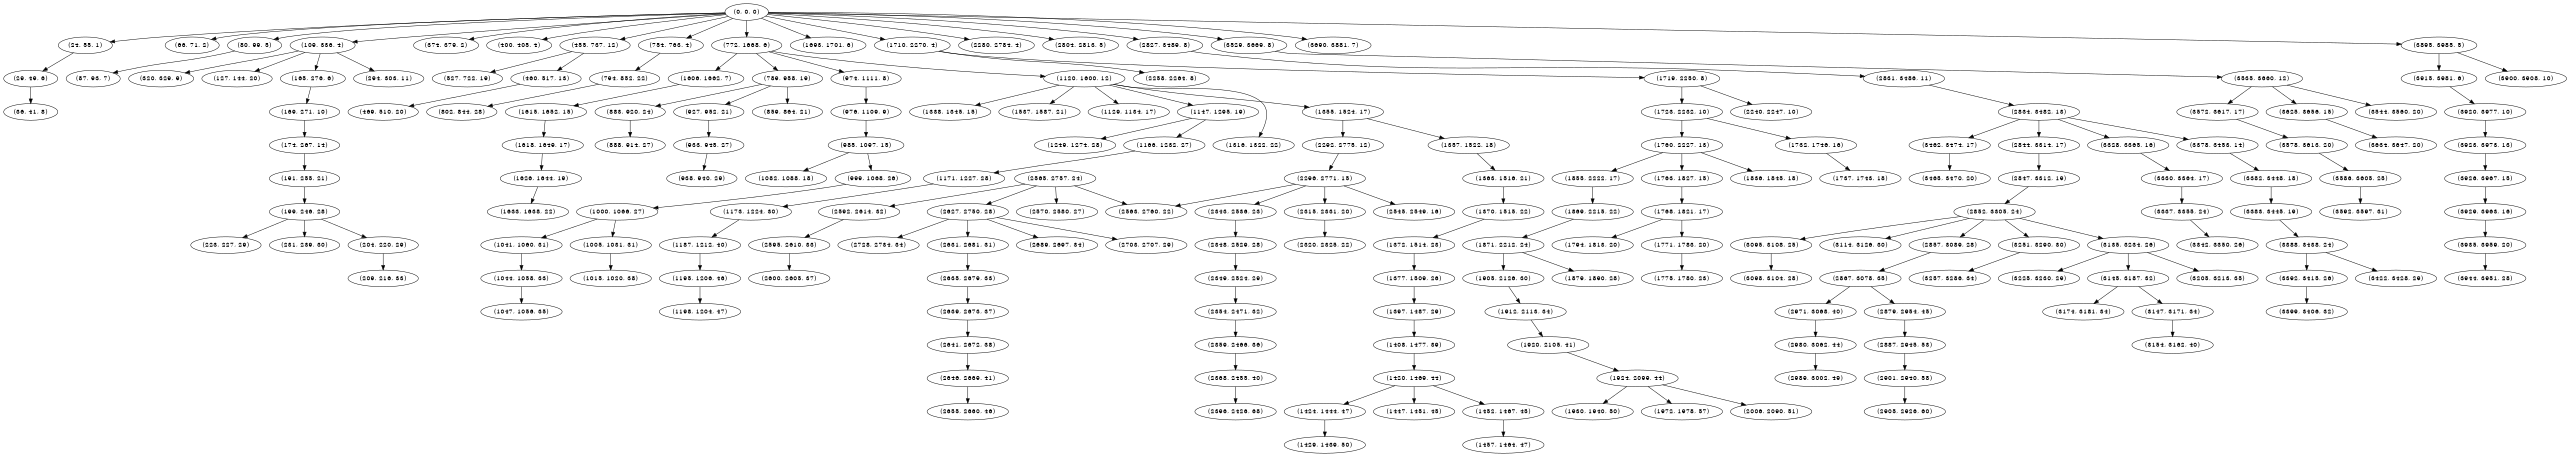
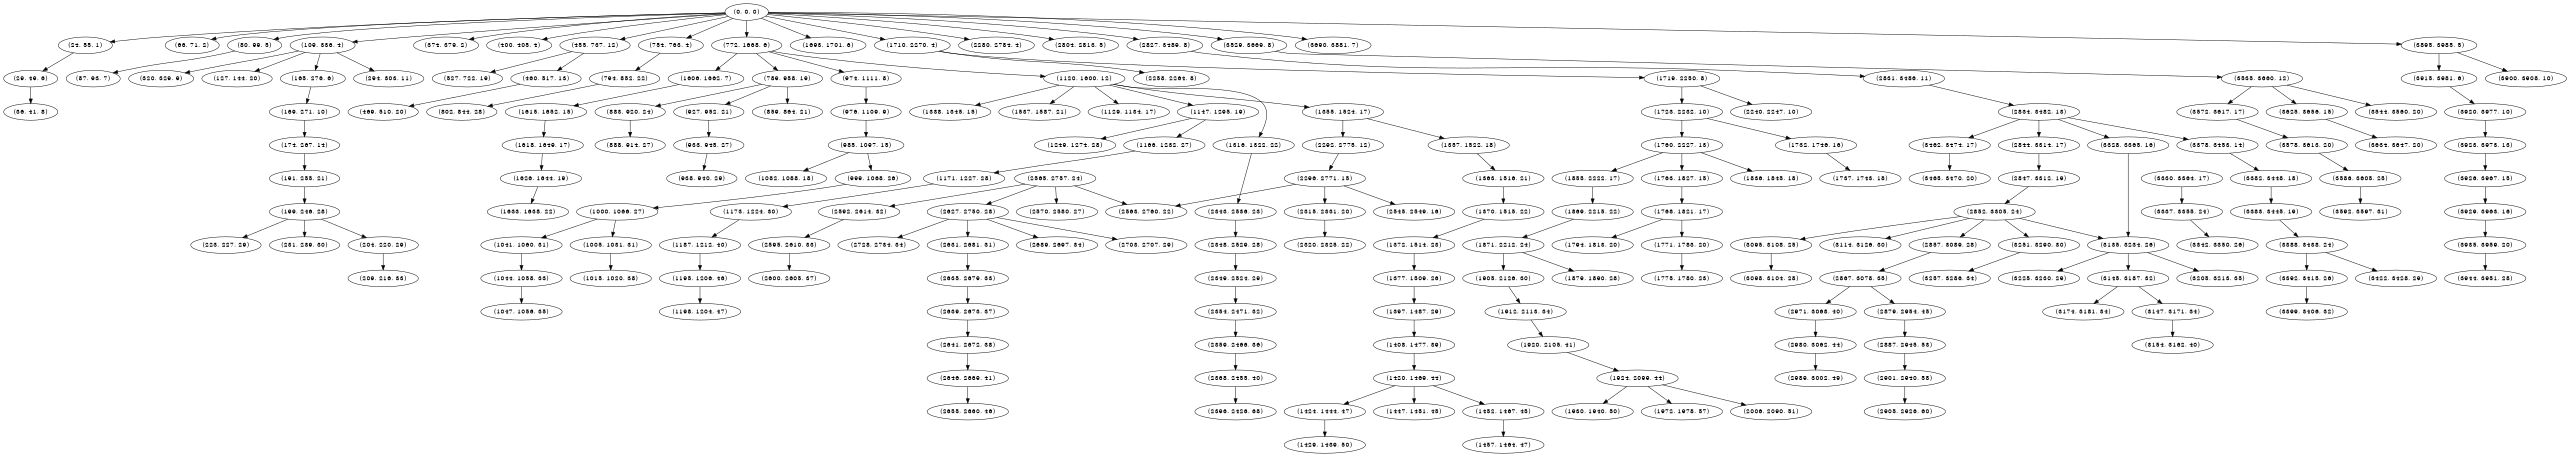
(2153, 161) -> (2128, 193)
(1282, 194) -> (1245, 176)
